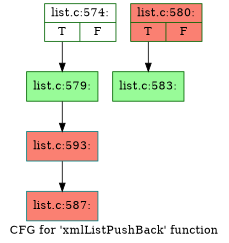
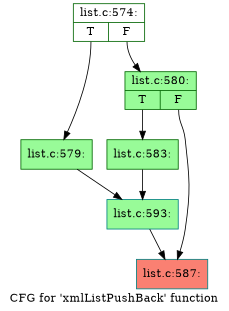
(166, 23) -> (161, 91)
none -> (129, 54)
(62, 146) -> (143, 214)
none -> (143, 180)
none -> (189, 180)
